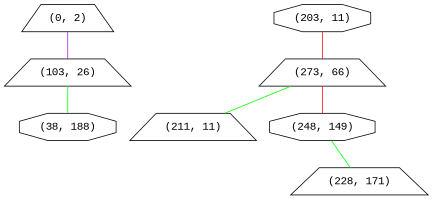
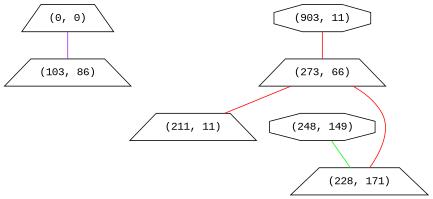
(68, 18) -> (68, 18)
(322, 18) -> (322, 18)
(68, 73) -> (68, 73)
(258, 100) -> (258, 100)
(322, 100) -> (385, 122)
(68, 127) -> none
